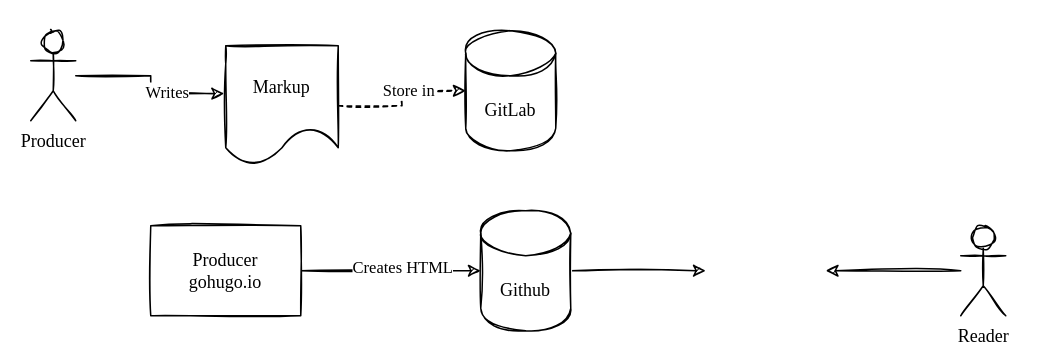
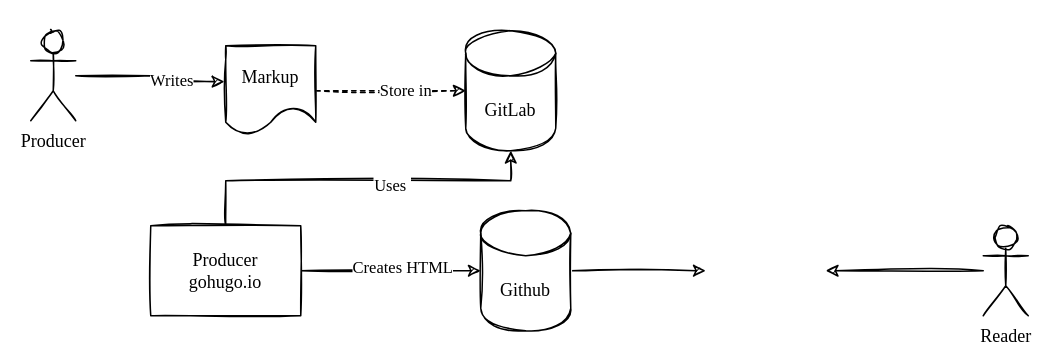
(282, 106) -> (271, 91)
none -> (358, 181)
(983, 271) -> (1006, 271)
